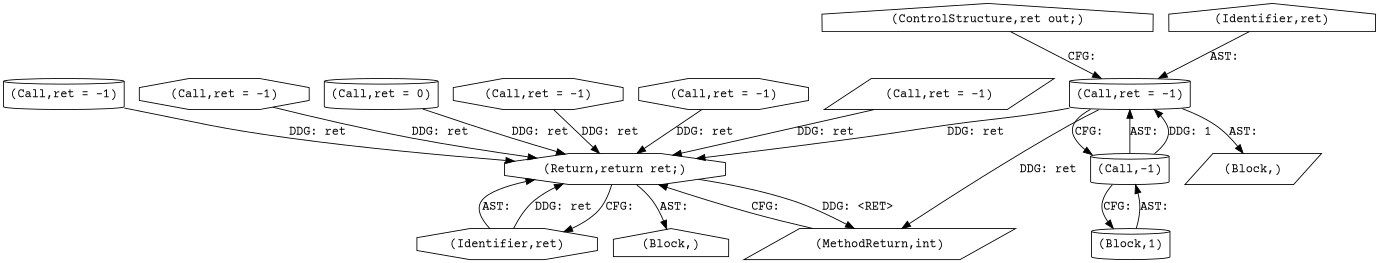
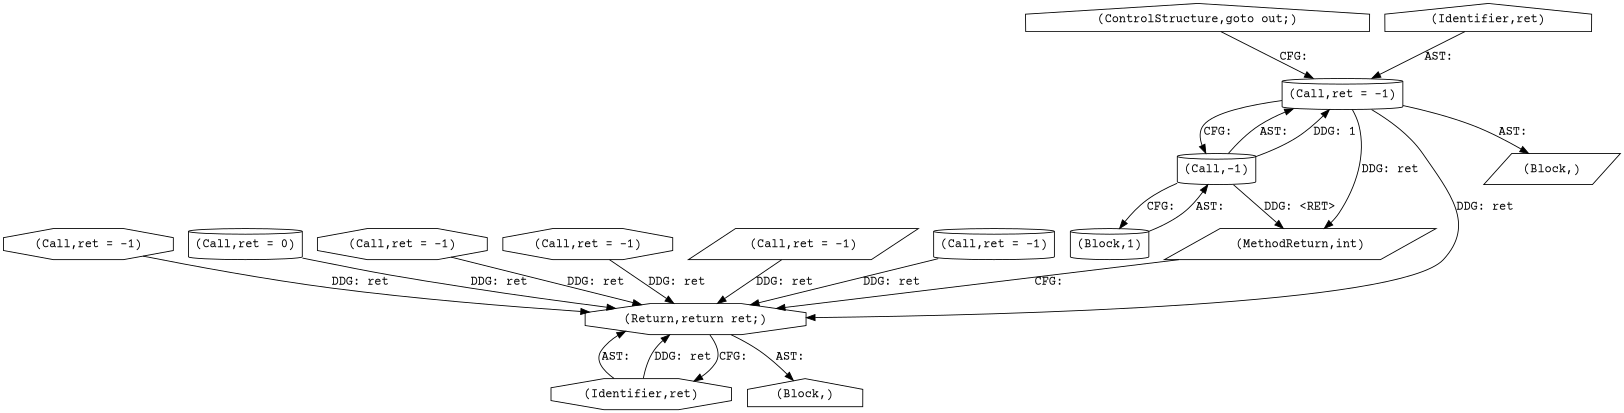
(988, 19) -> (1198, 19)
(775, 195) -> (1255, 204)
